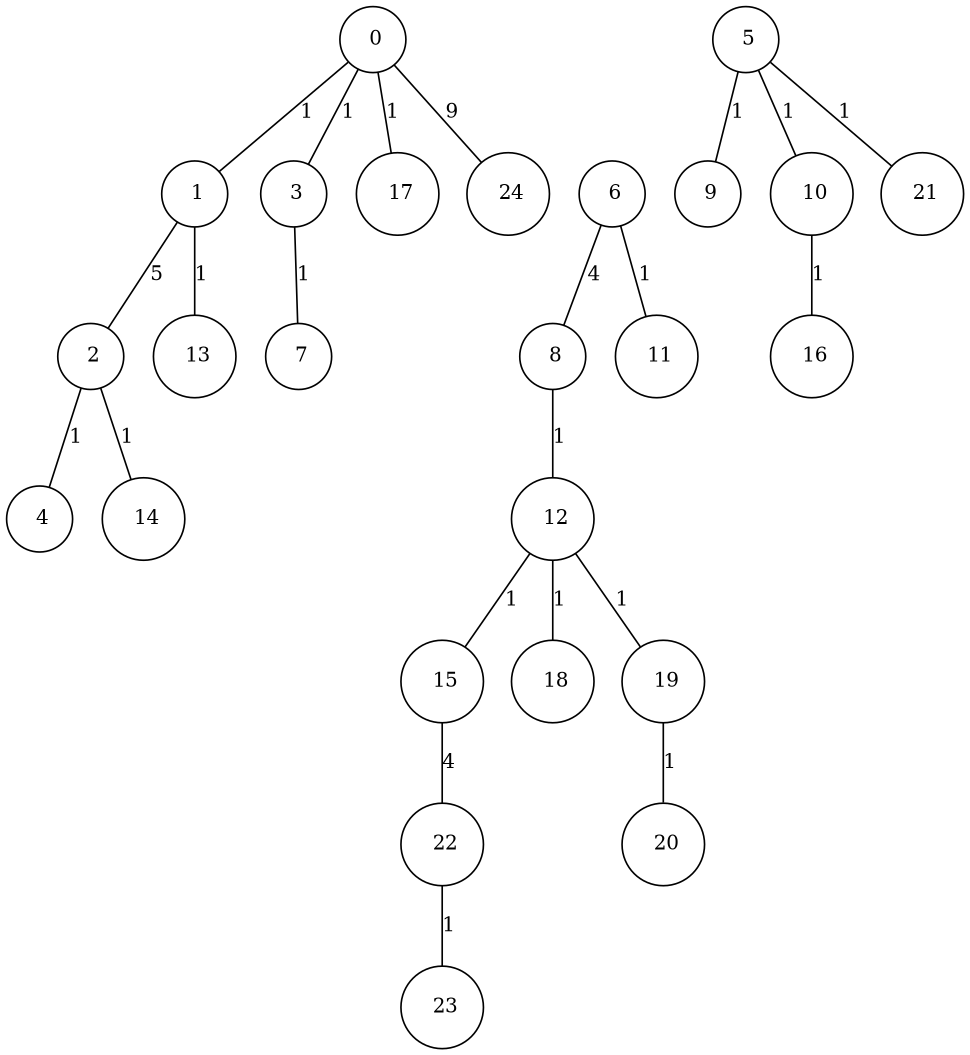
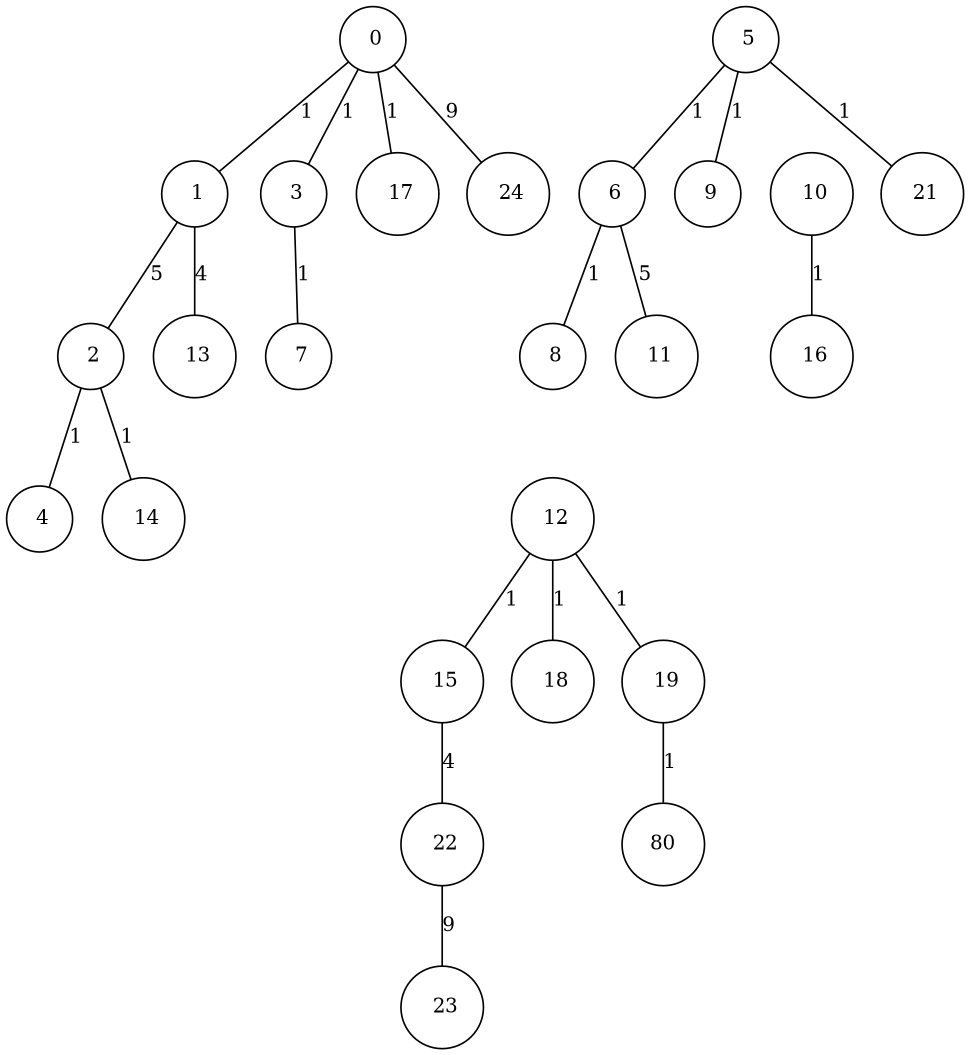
(777, 113) -> (679, 117)
(201, 275) -> (201, 275)
(594, 275) -> (594, 275)
(645, 275) -> (645, 275)
(553, 434) -> none
(663, 844) -> (663, 844)
(449, 926) -> (449, 926)
